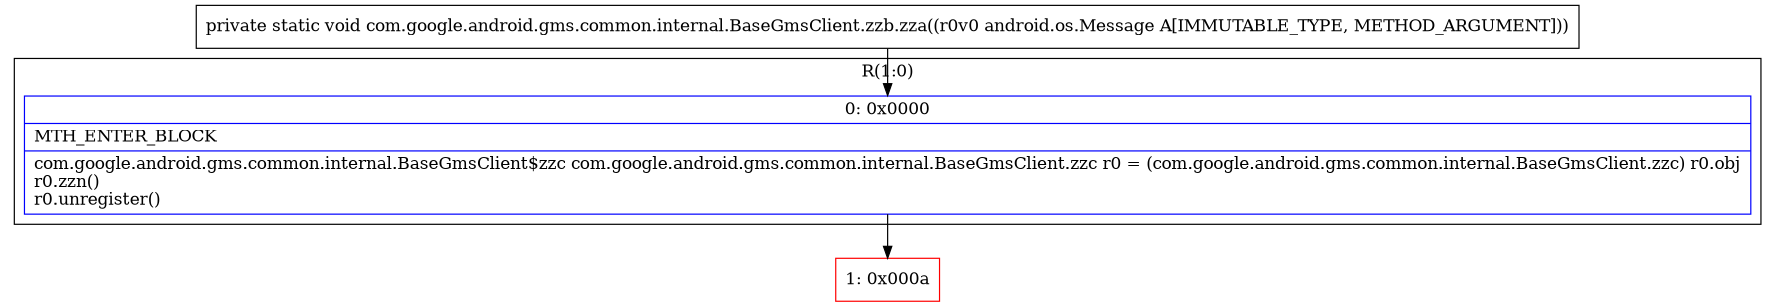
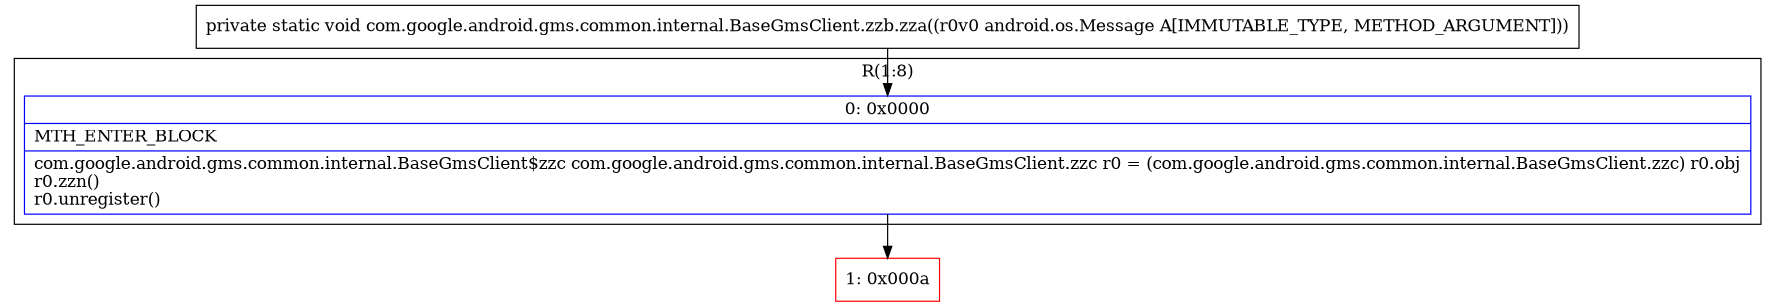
(888, 72) -> (888, 72)
